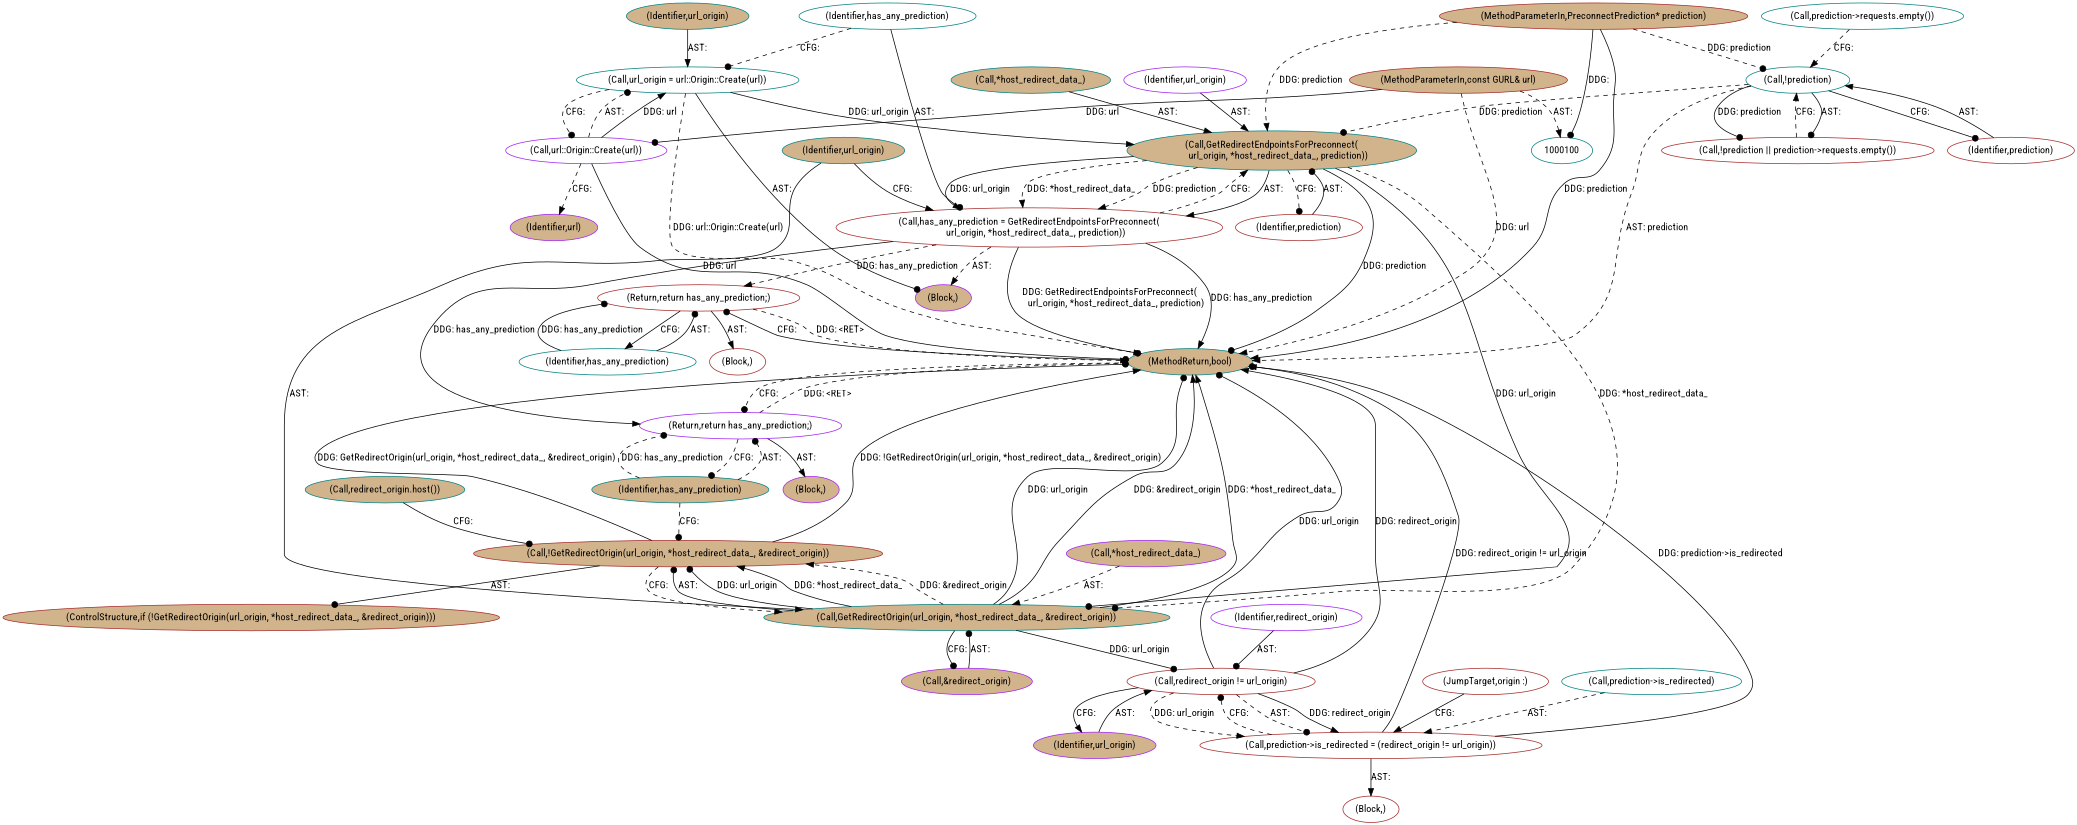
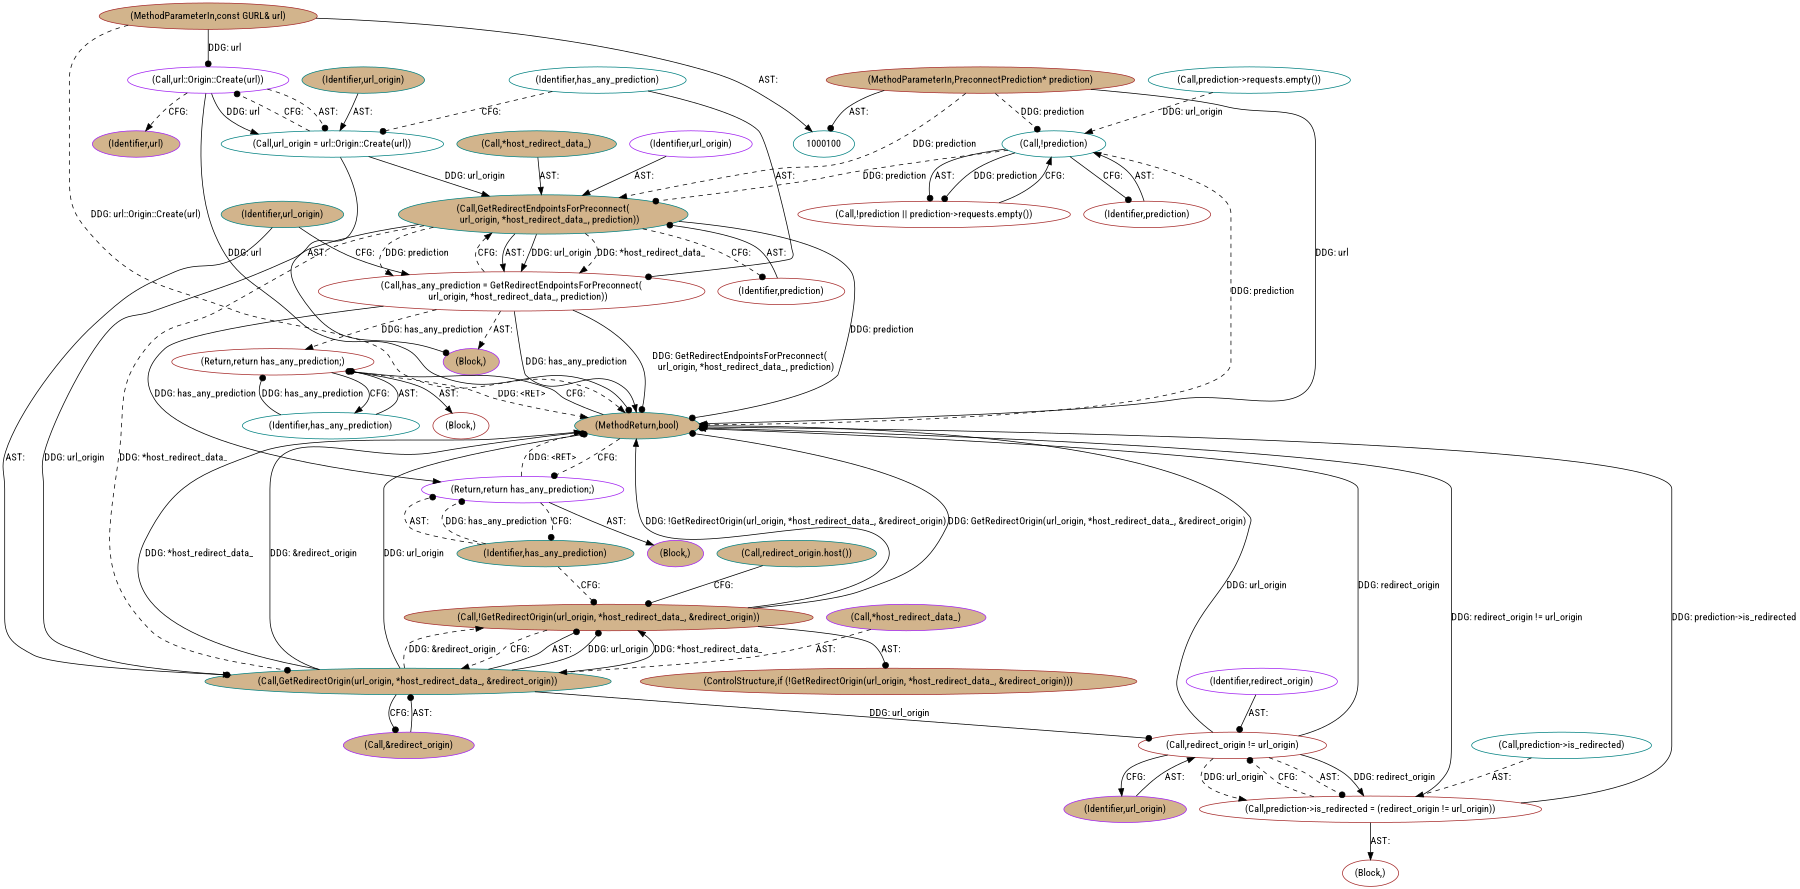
(1845, 48) -> (1193, 112)
(1600, 80) -> (860, 112)
(1545, 106) -> (570, 42)
(1796, 119) -> (1028, 189)
(1596, 189) -> (1332, 253)
(1513, 227) -> (146, 214)
(1657, 227) -> (1263, 291)
(829, 274) -> none
(1486, 681) -> none
